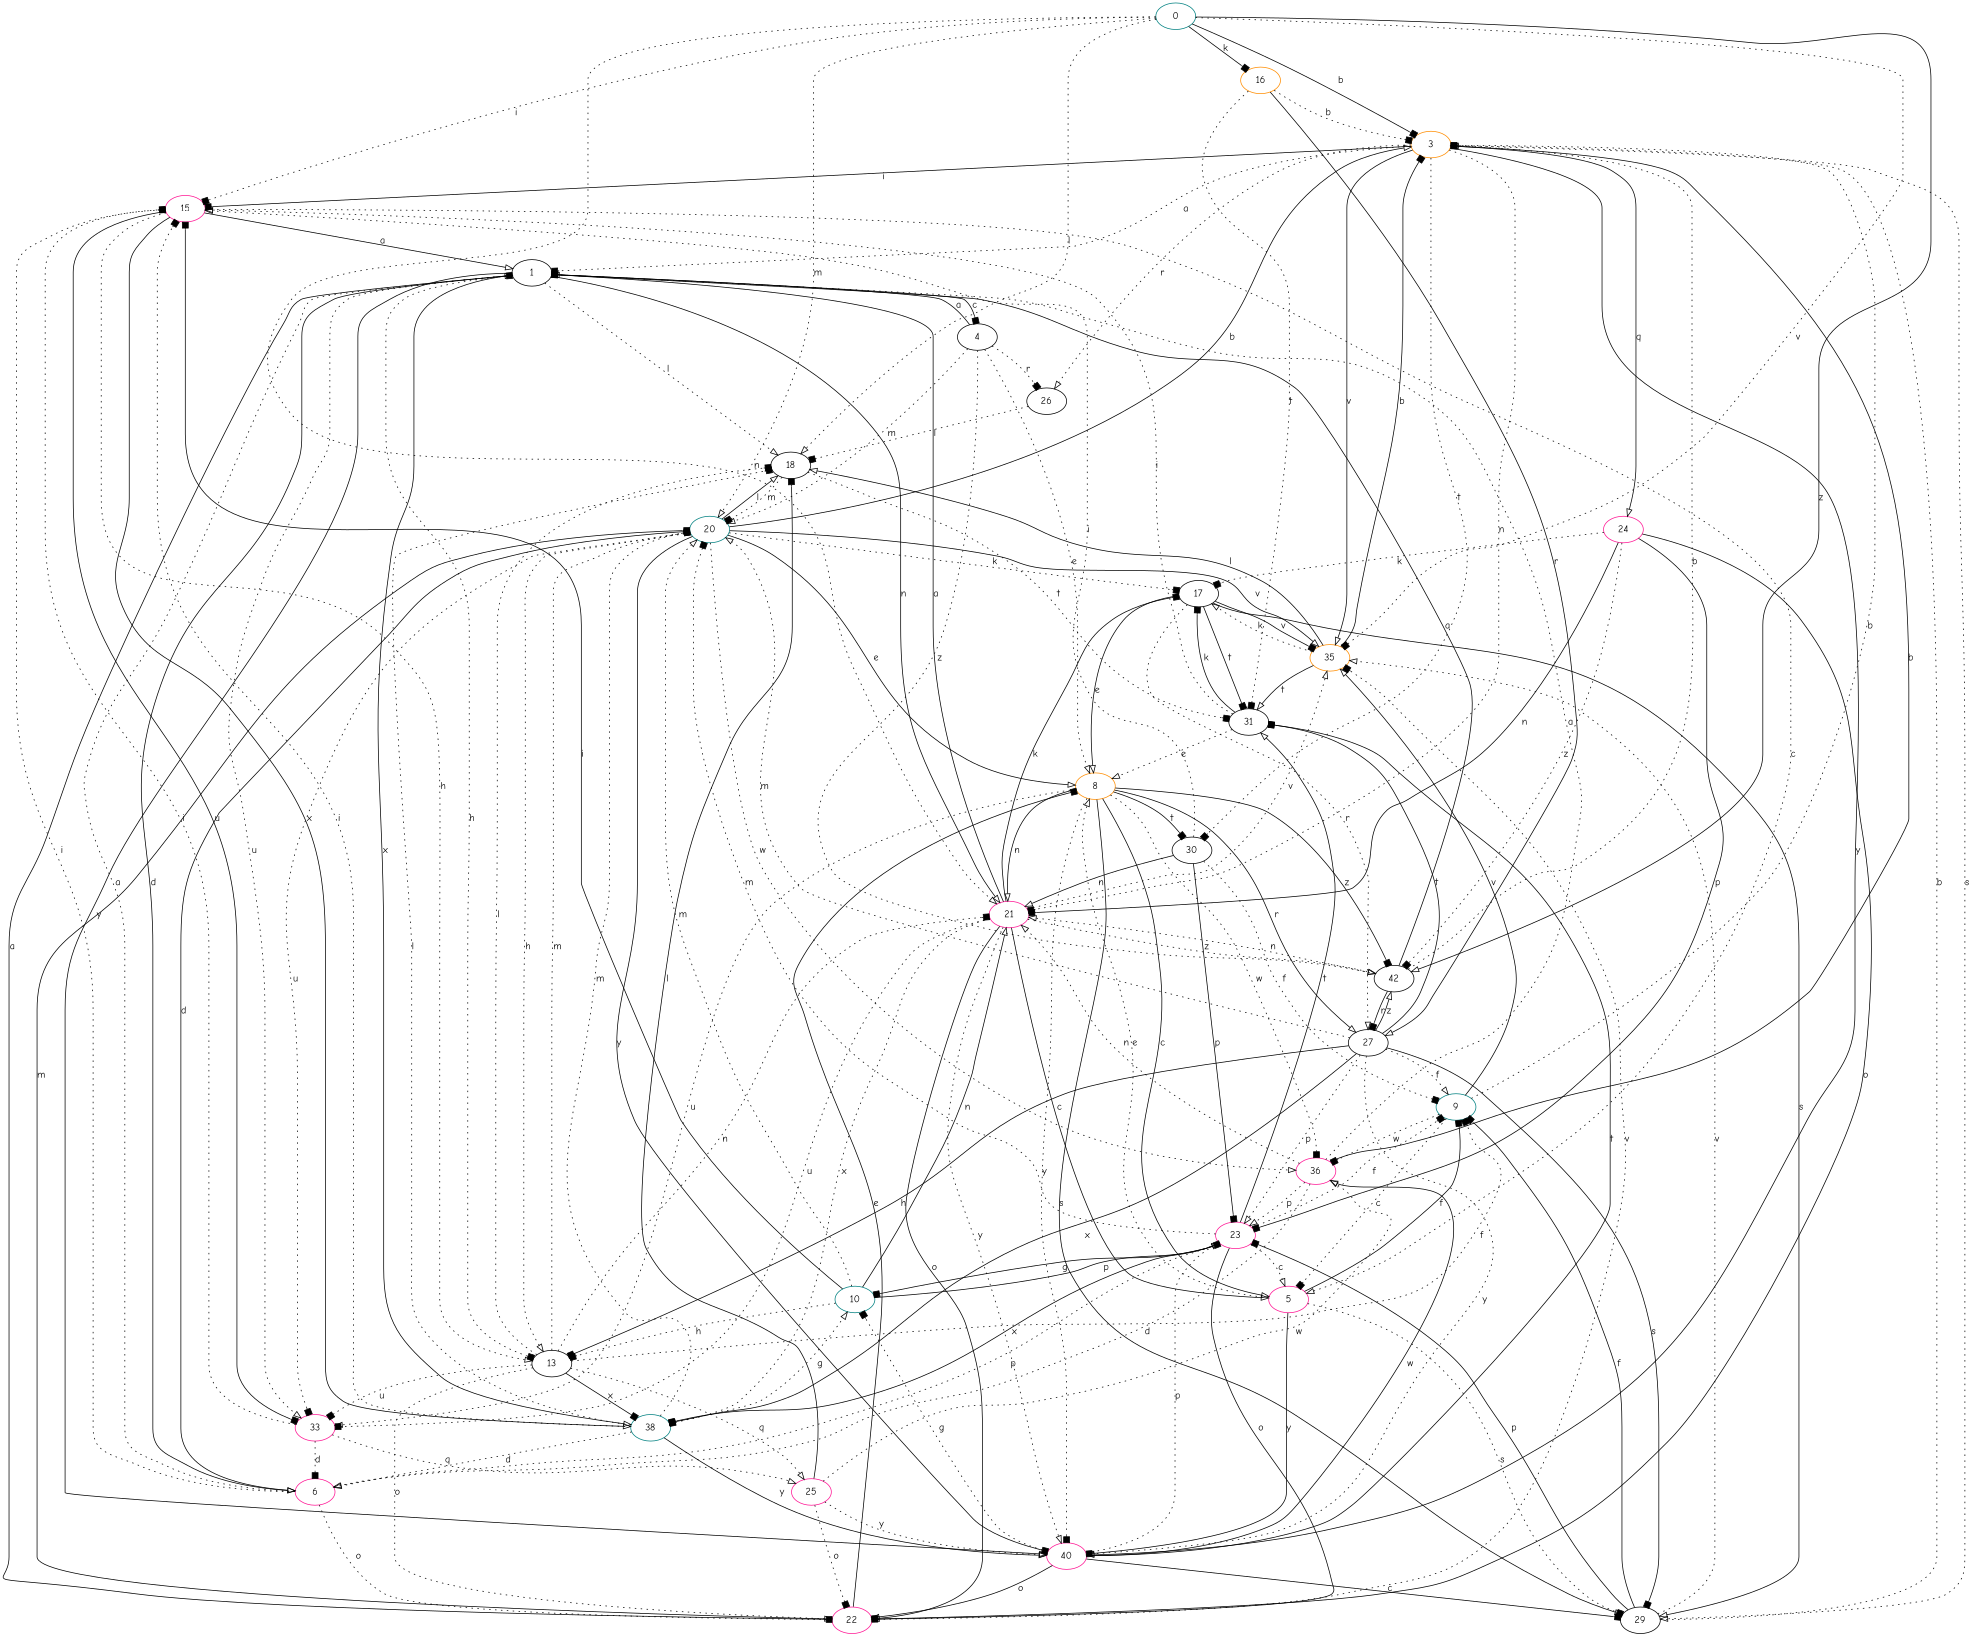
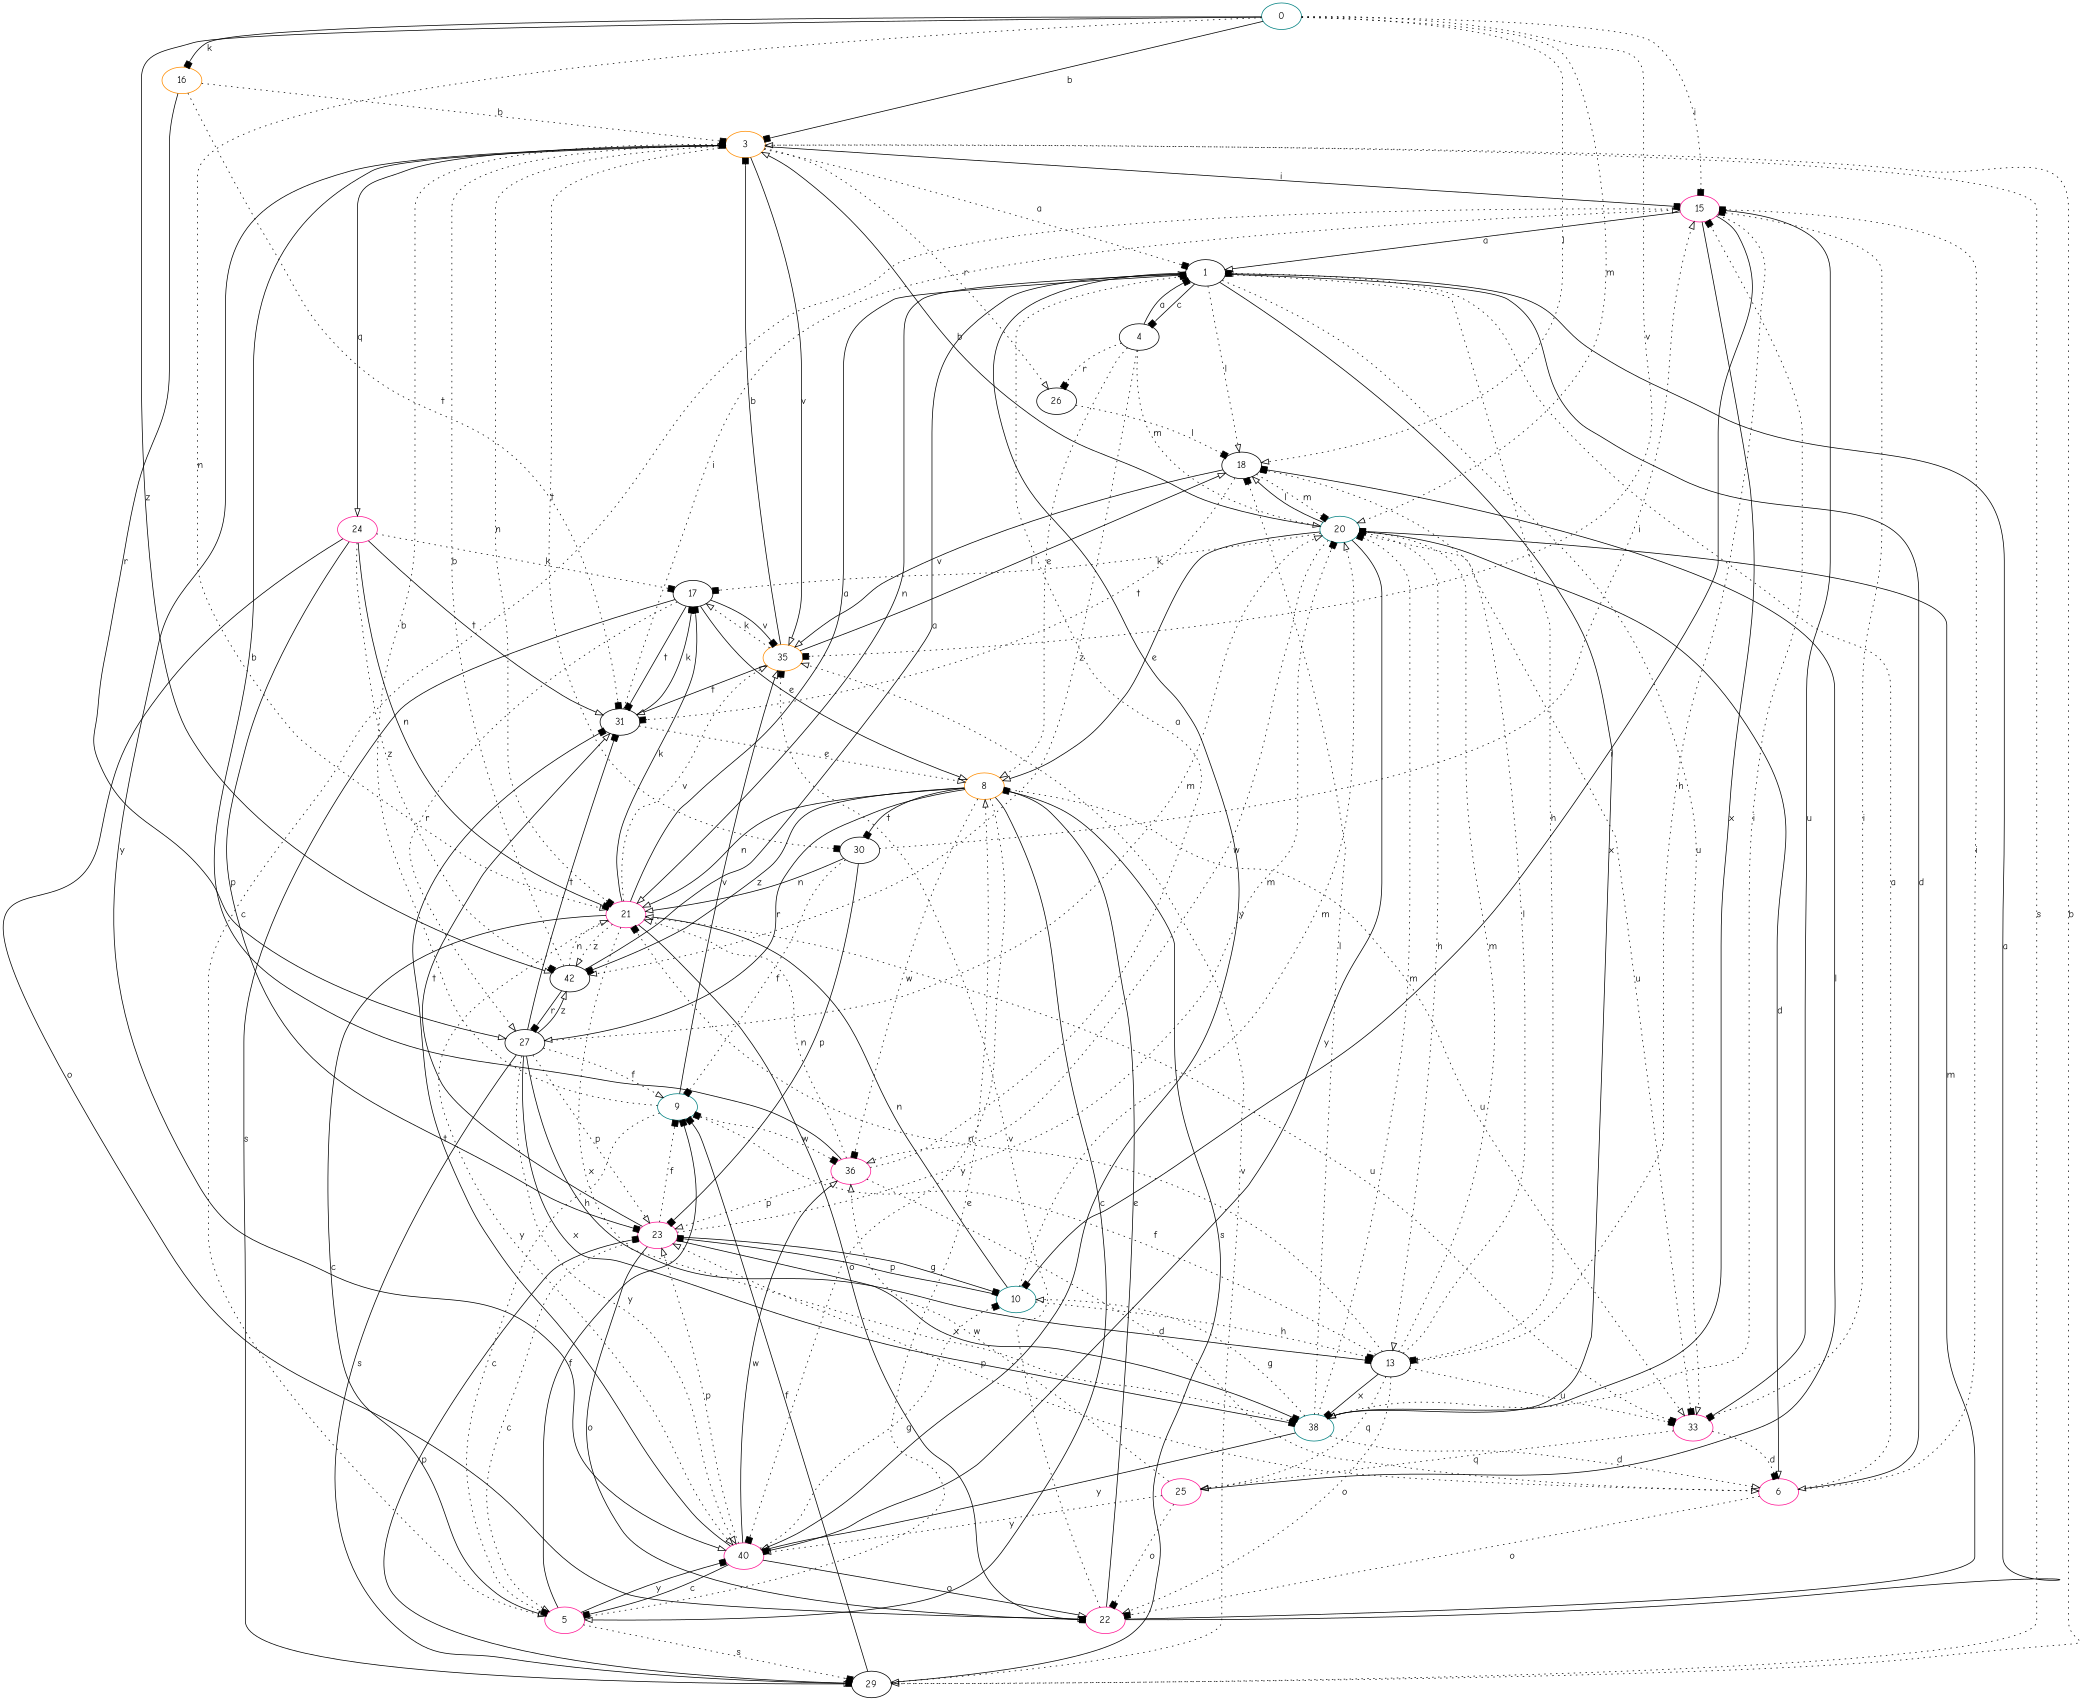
(1031, 566) -> (1001, 532)
none -> (471, 630)
(581, 649) -> (1569, 811)
(1350, 1588) -> (661, 1594)
